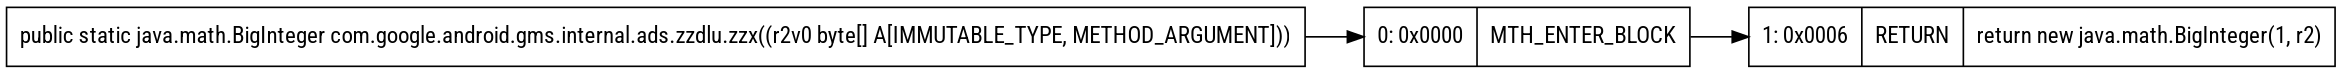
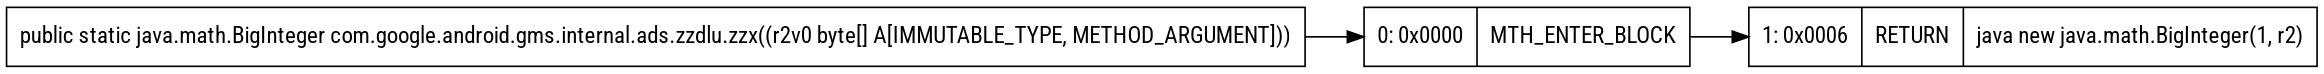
(2149, 36) -> (2140, 36)
